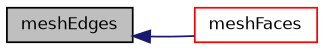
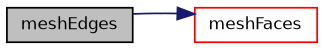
(173, 37) -> (155, 13)
